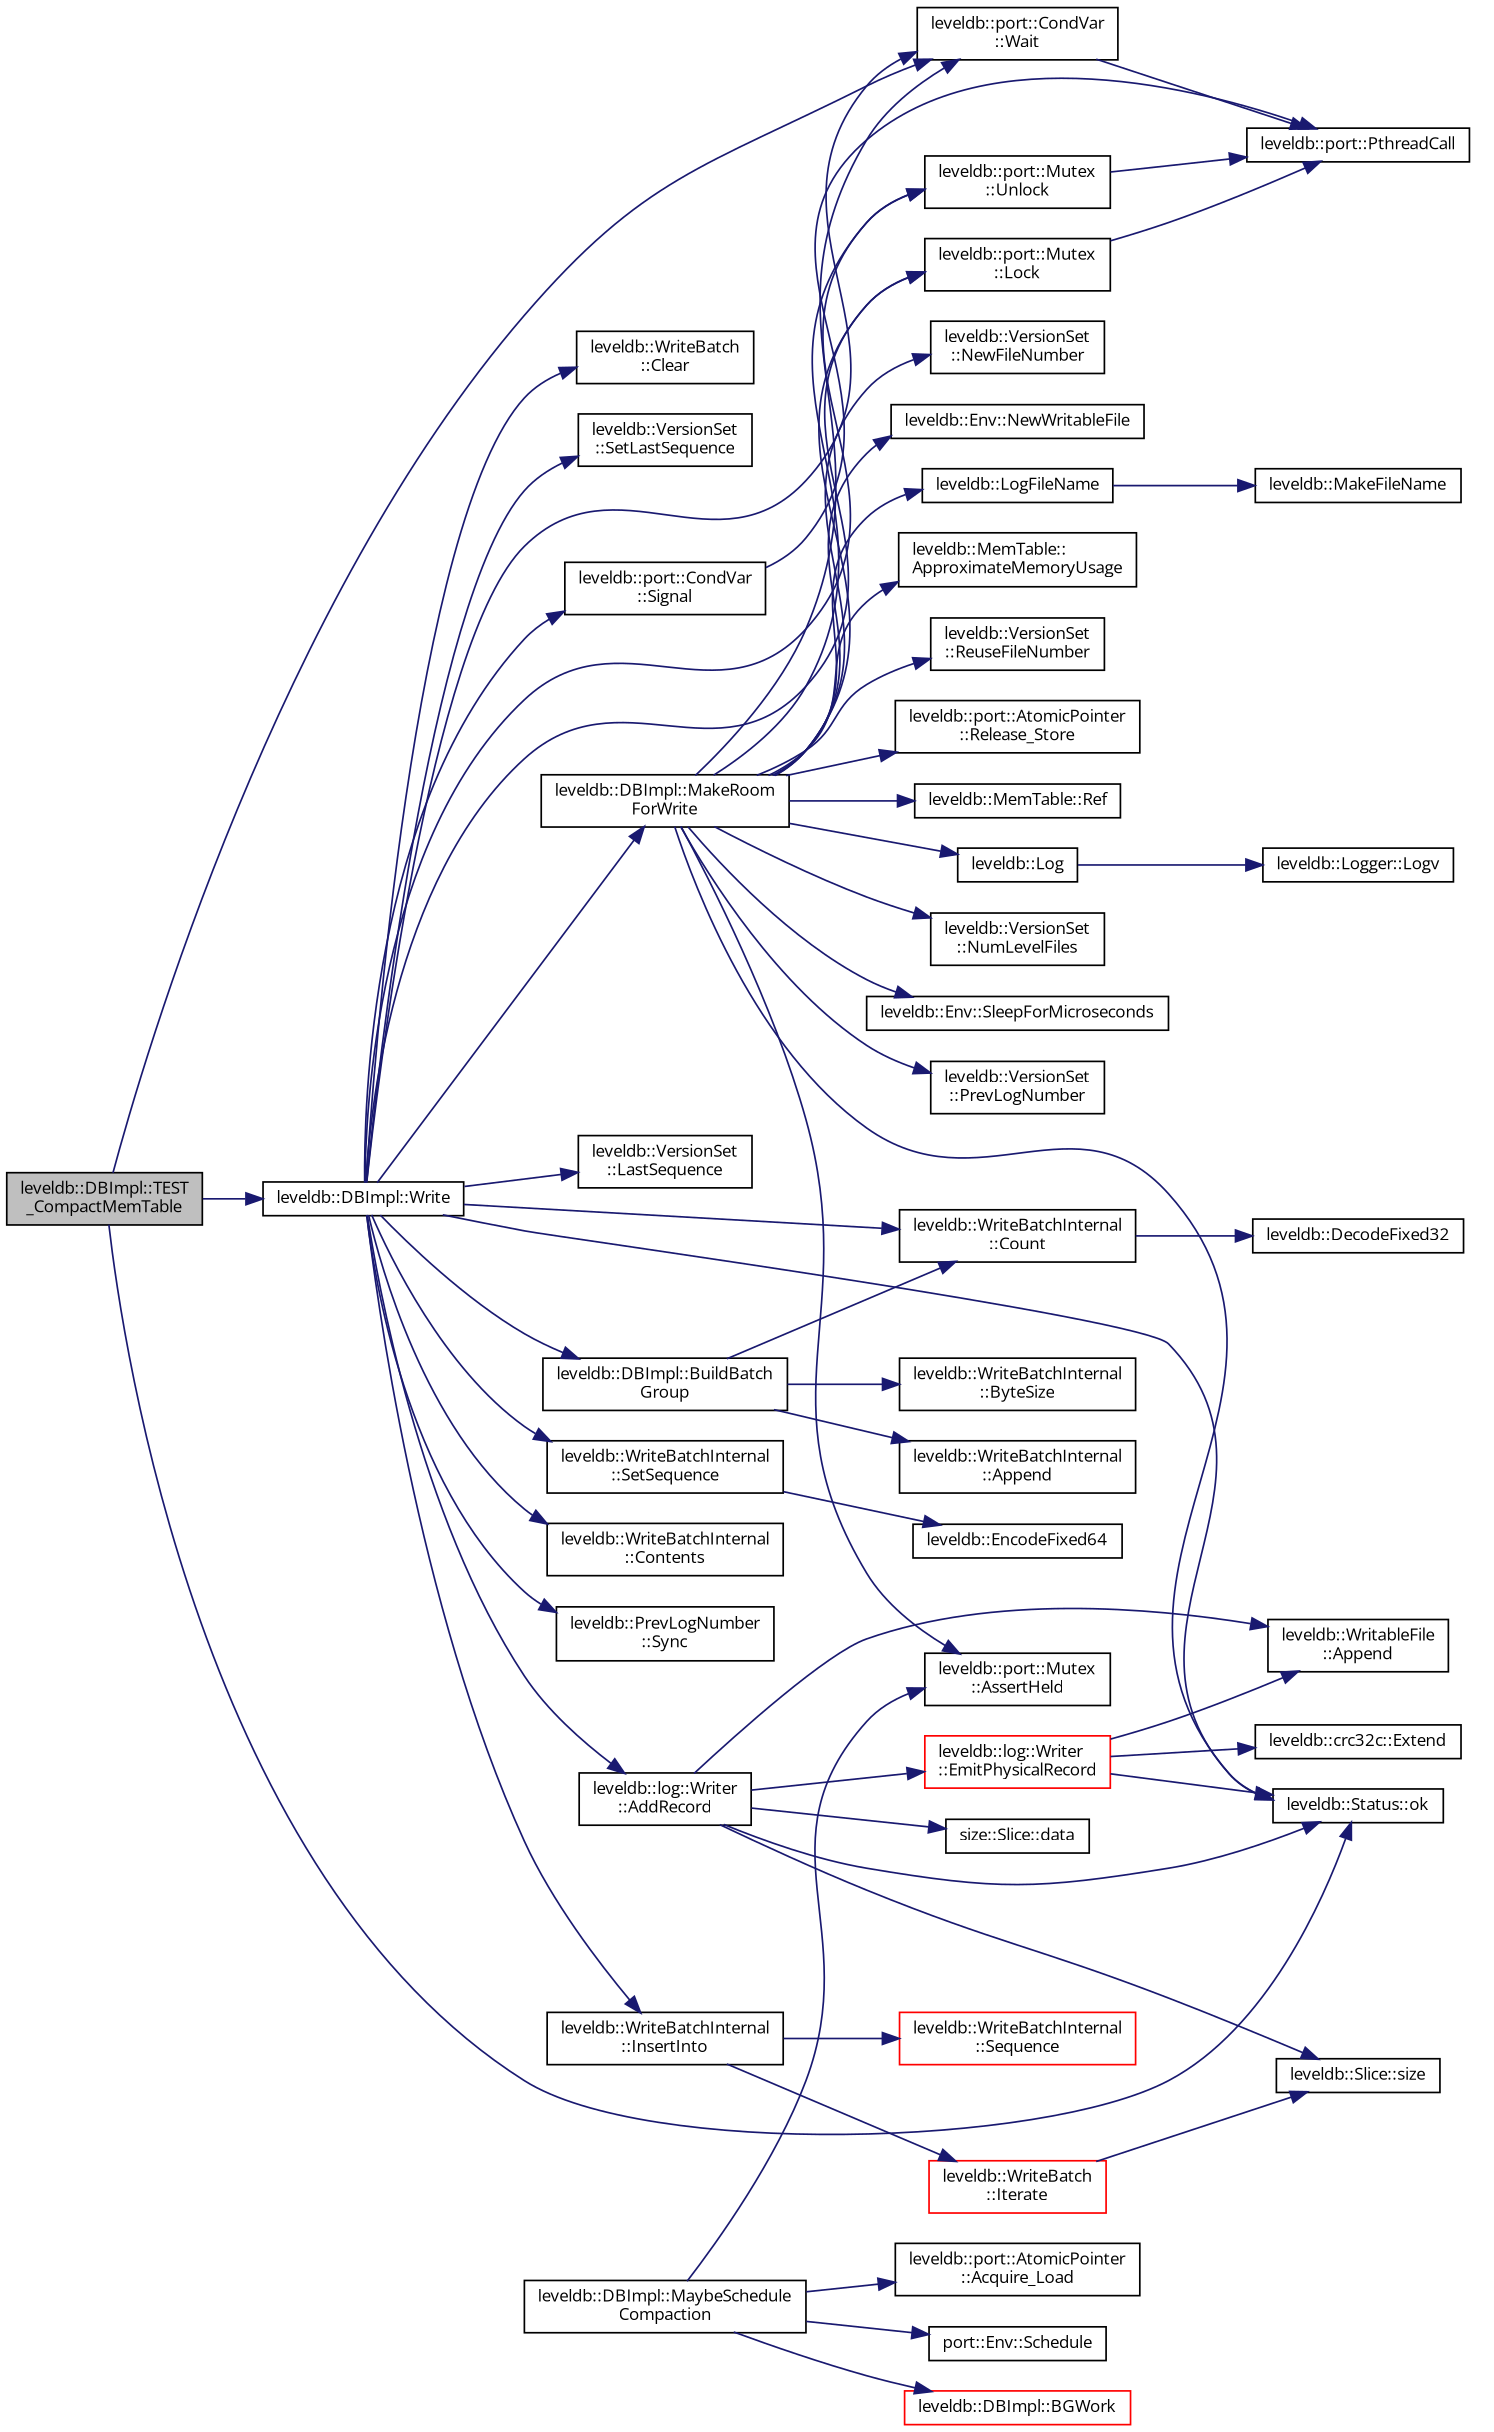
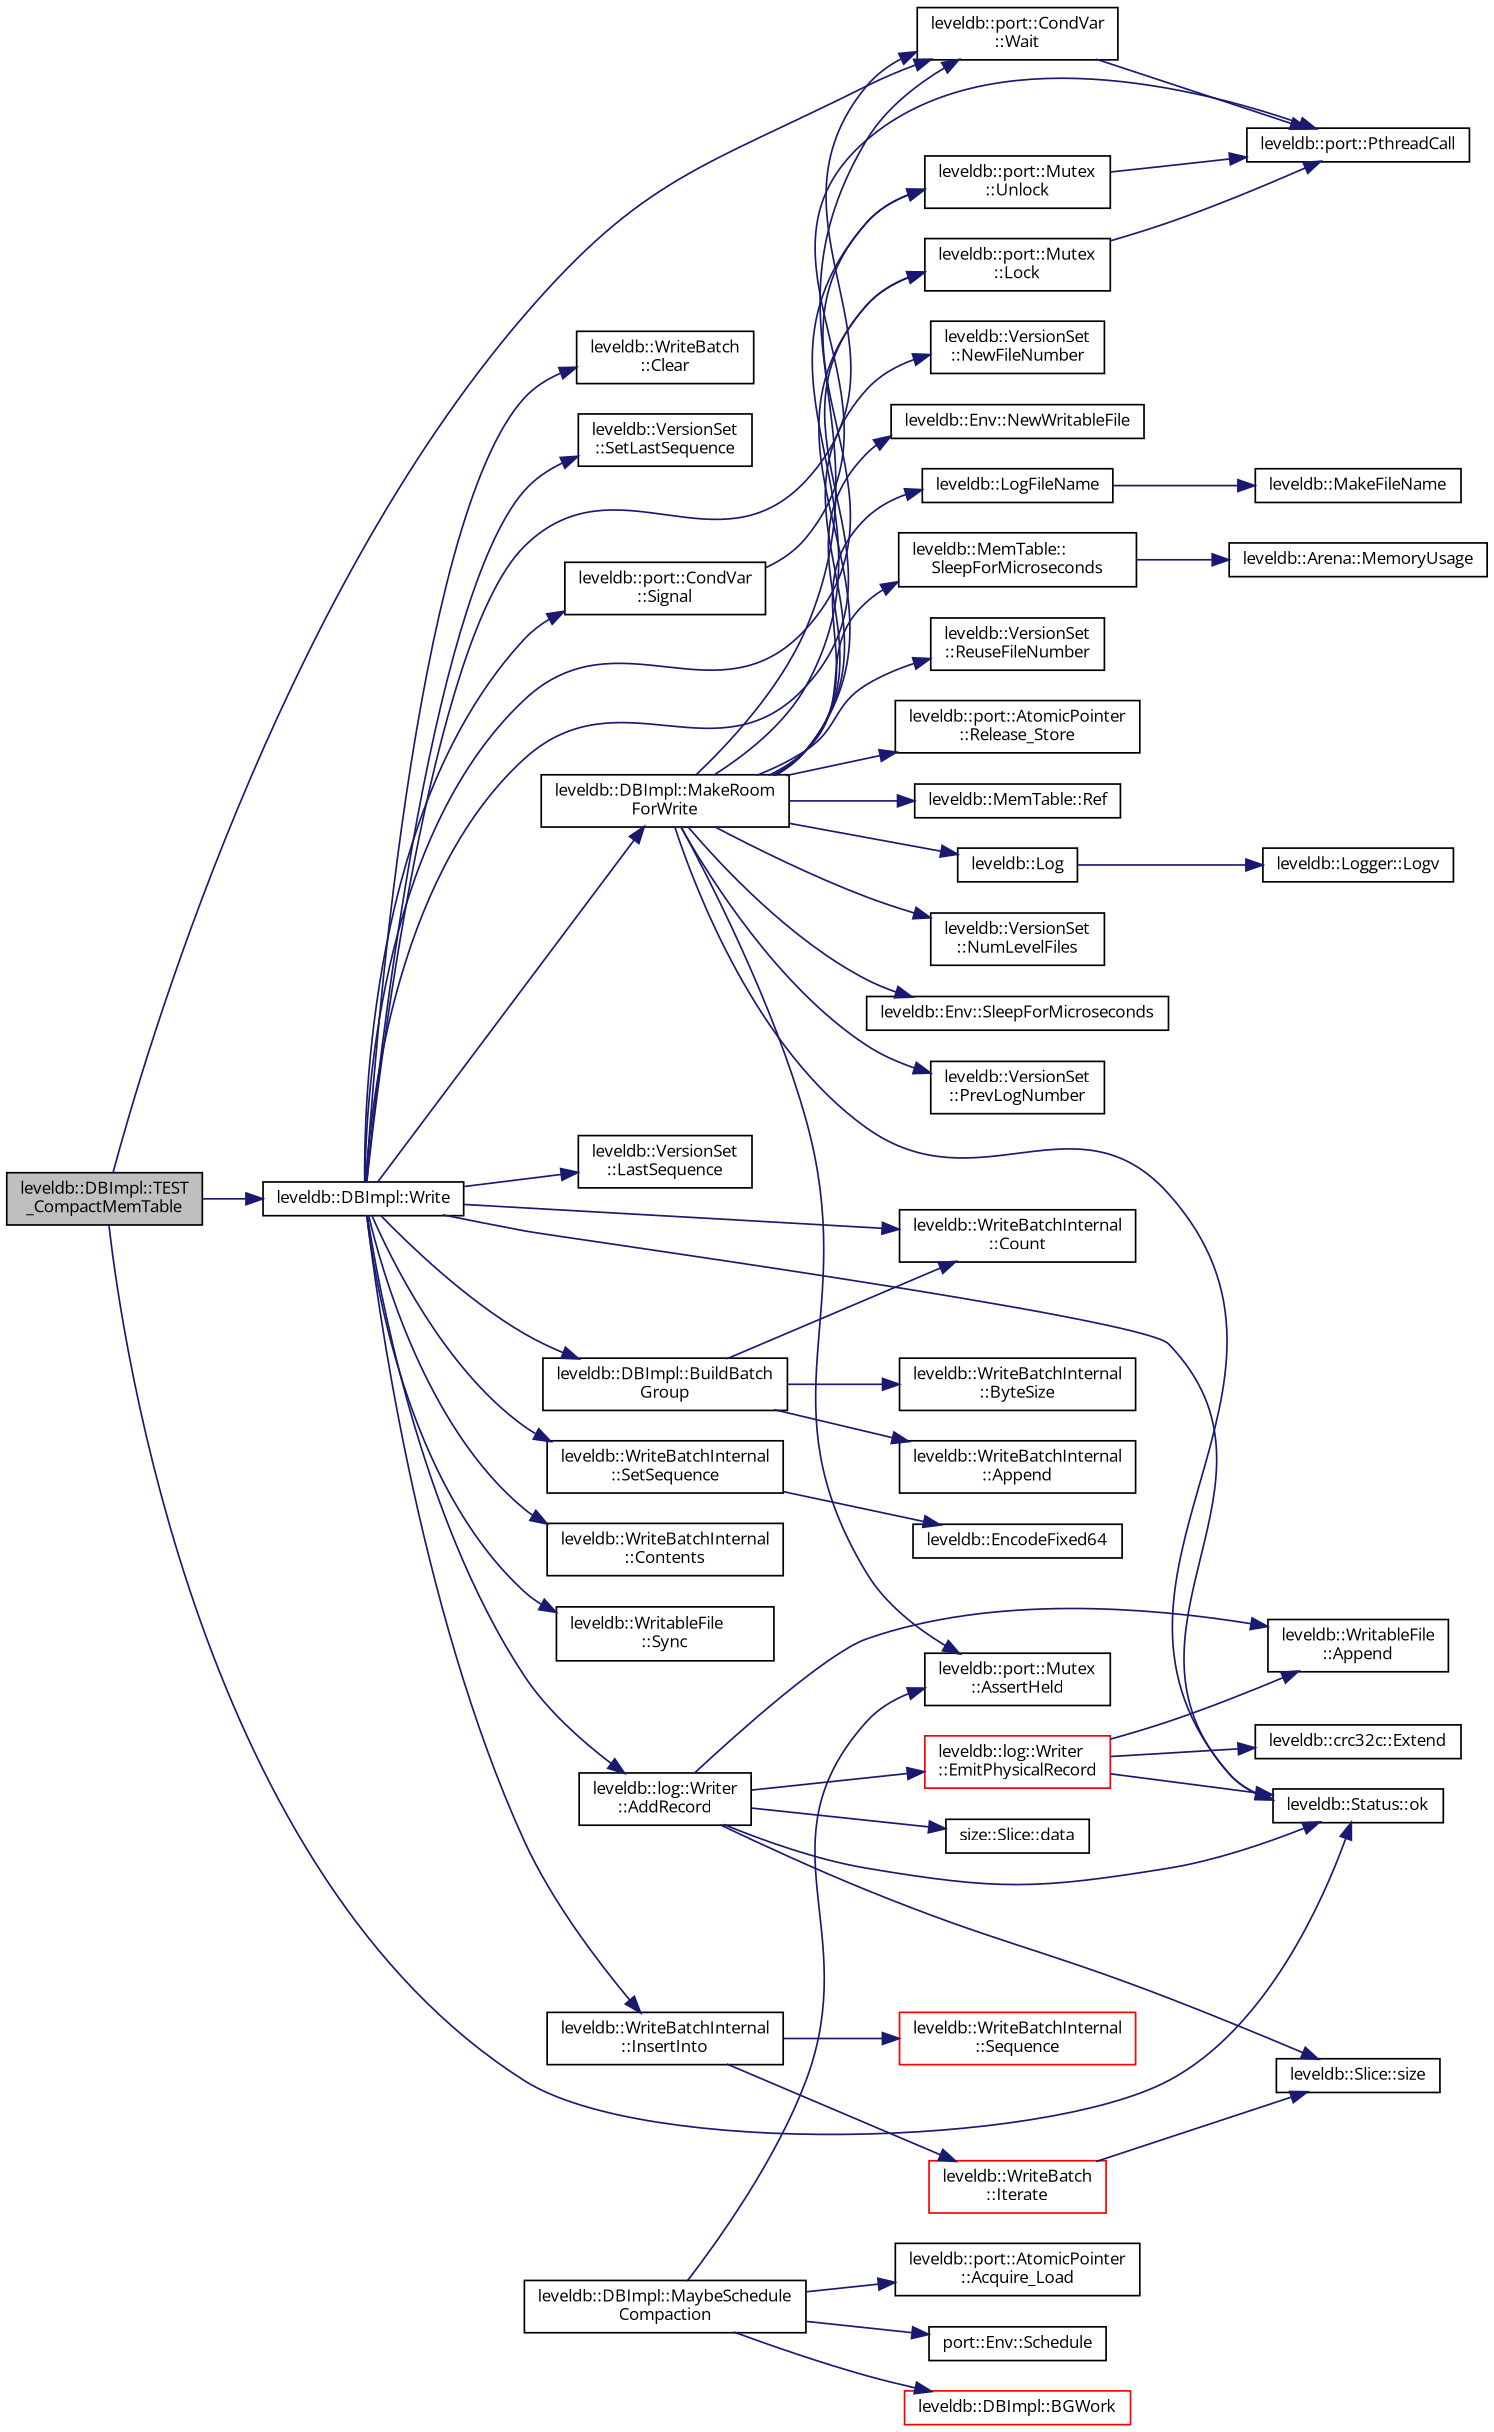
(1018, 560) -> (1018, 560)
none -> (1358, 560)
(1358, 1236) -> none
(665, 1634) -> (665, 1634)
